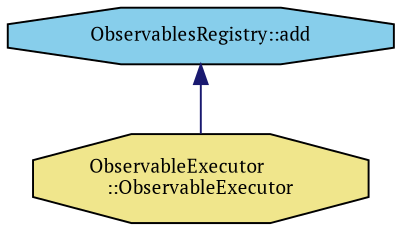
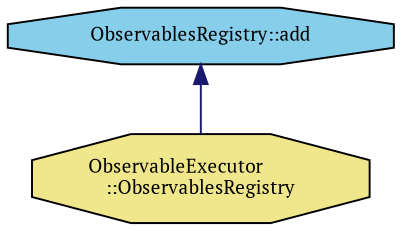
(201, 179) -> (201, 179)
